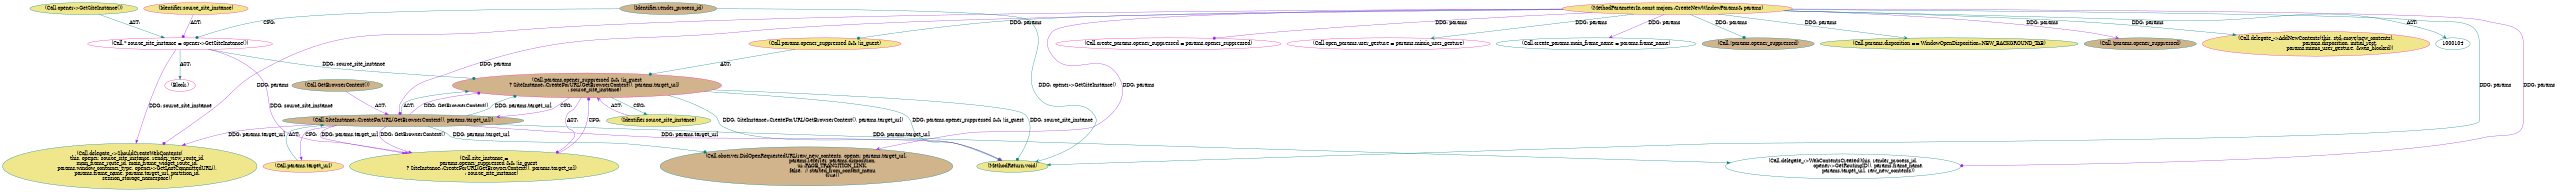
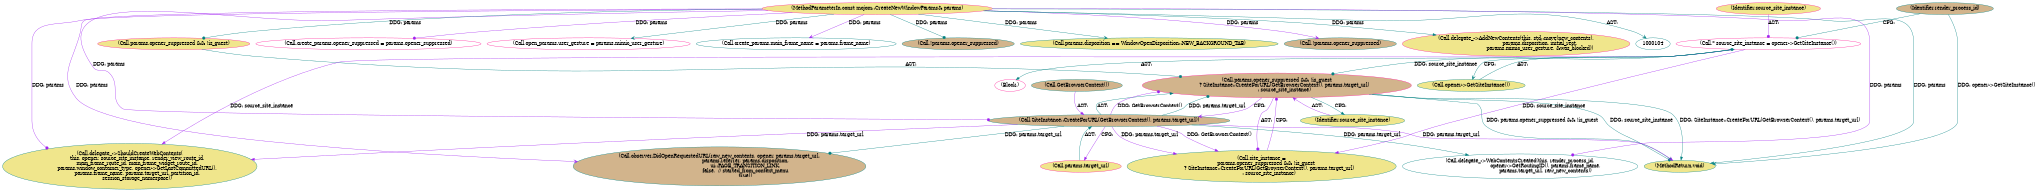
(130, 26) -> (1603, 57)
none -> (1600, 57)
